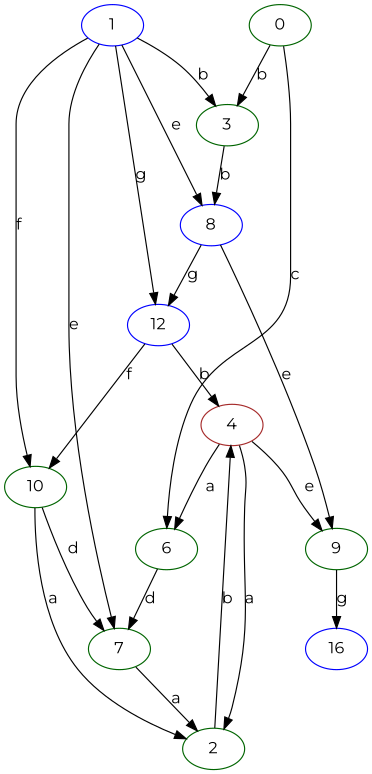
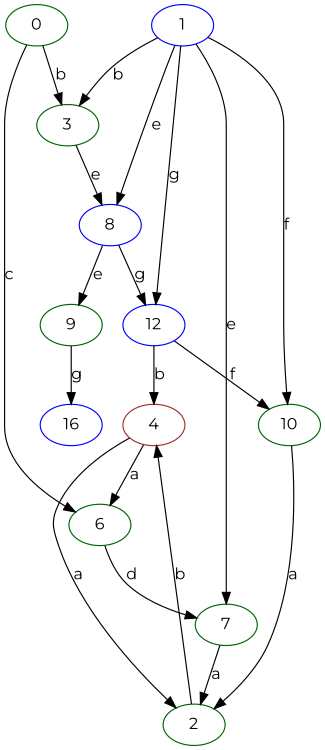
(225, 175) -> (96, 175)
(287, 479) -> none
(66, 566) -> none
